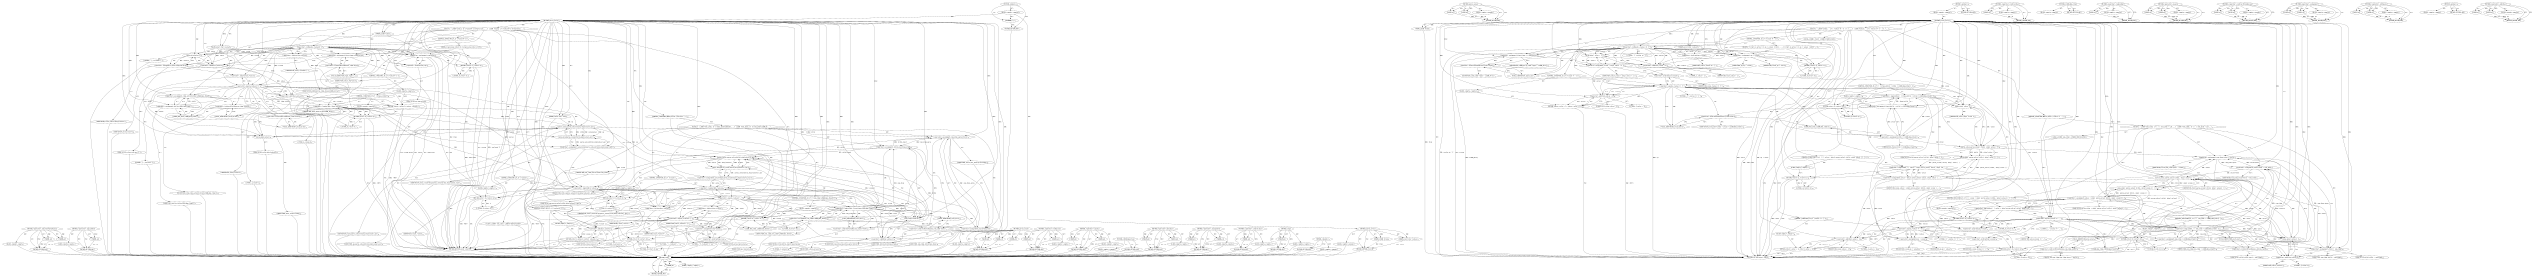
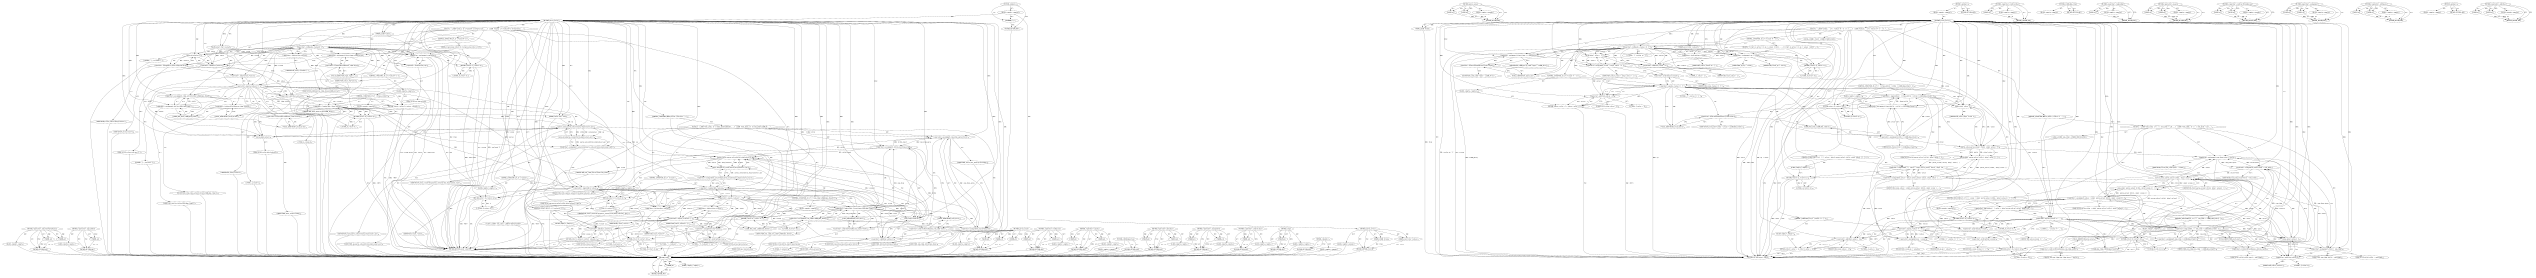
(448, 122) -> (443, 115)
